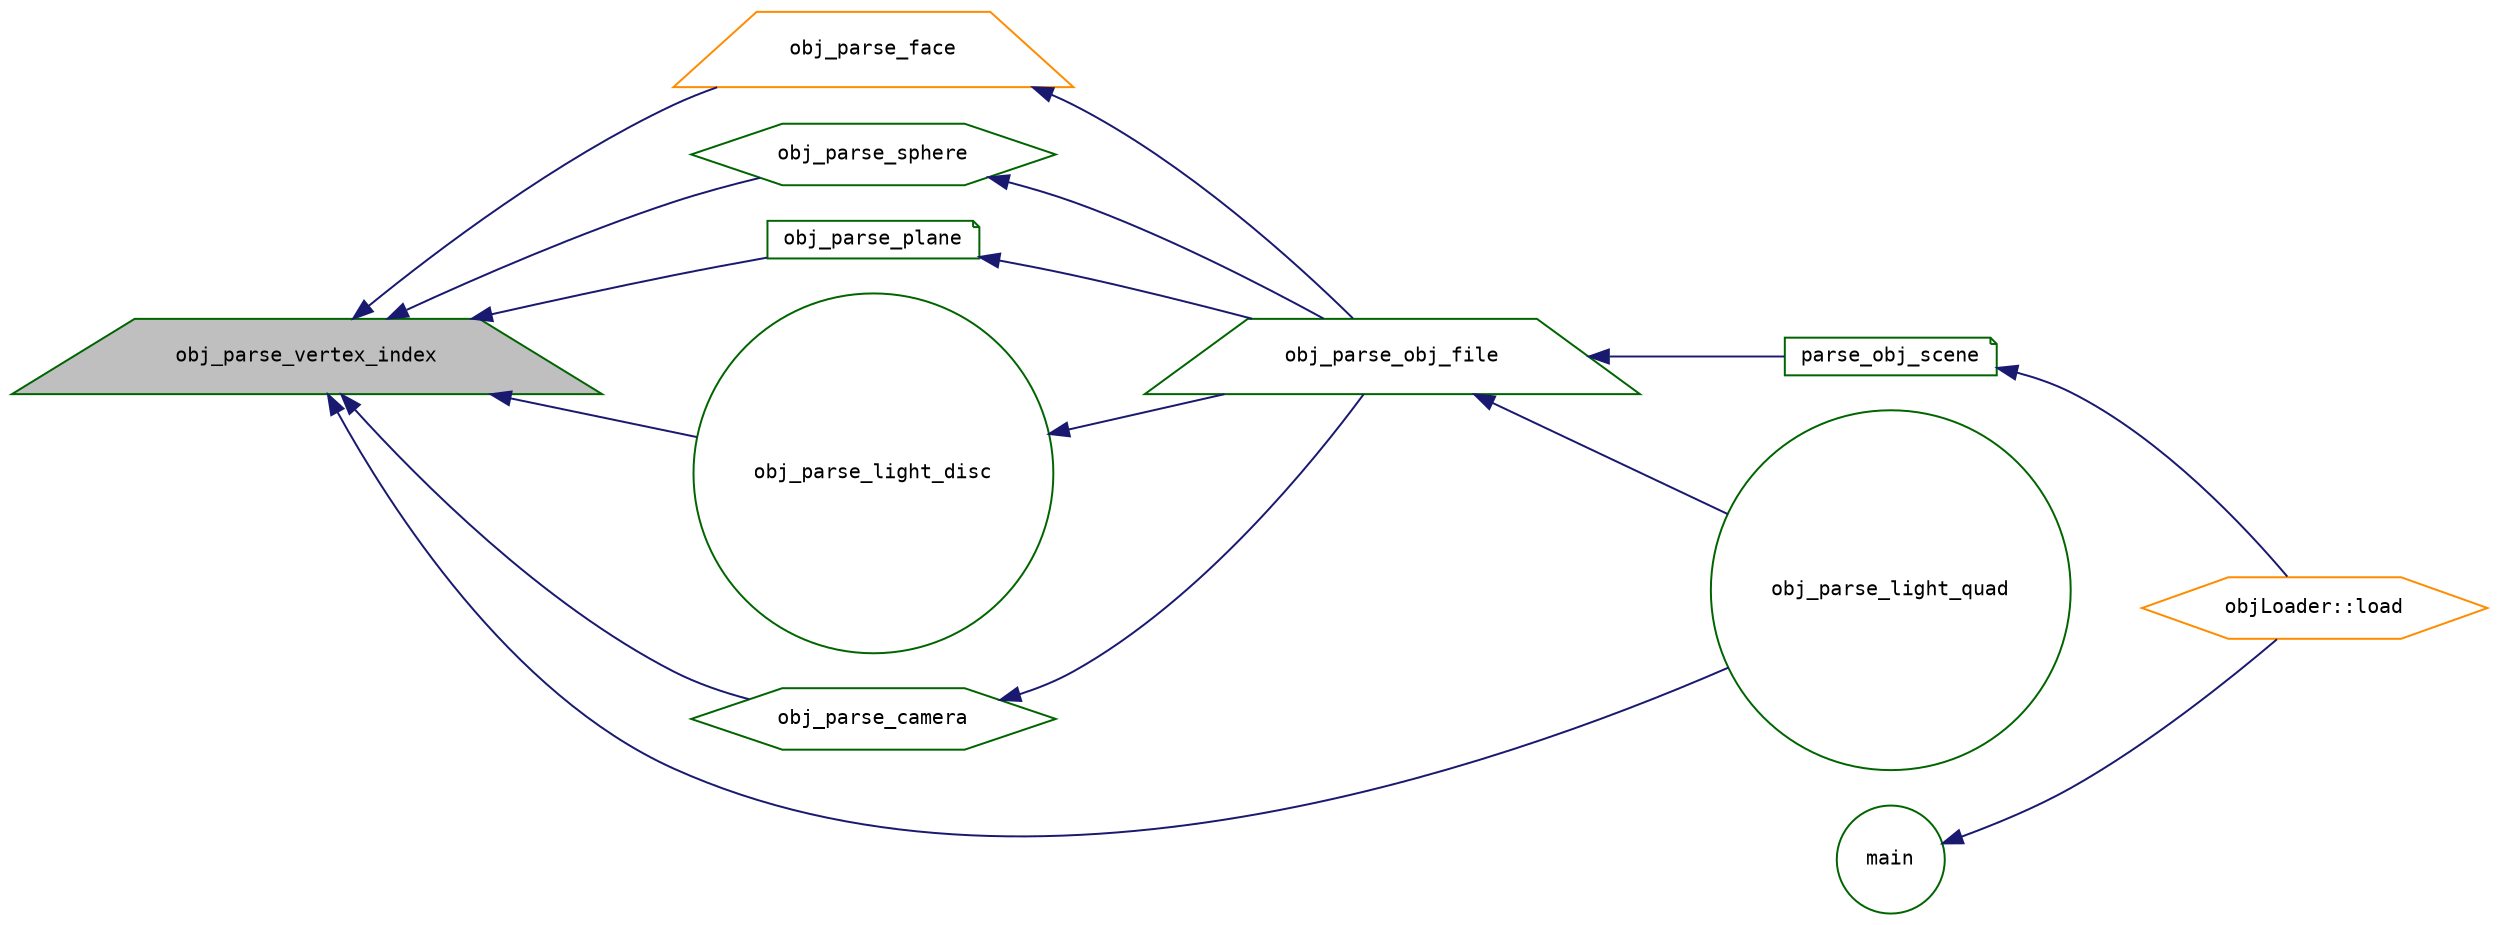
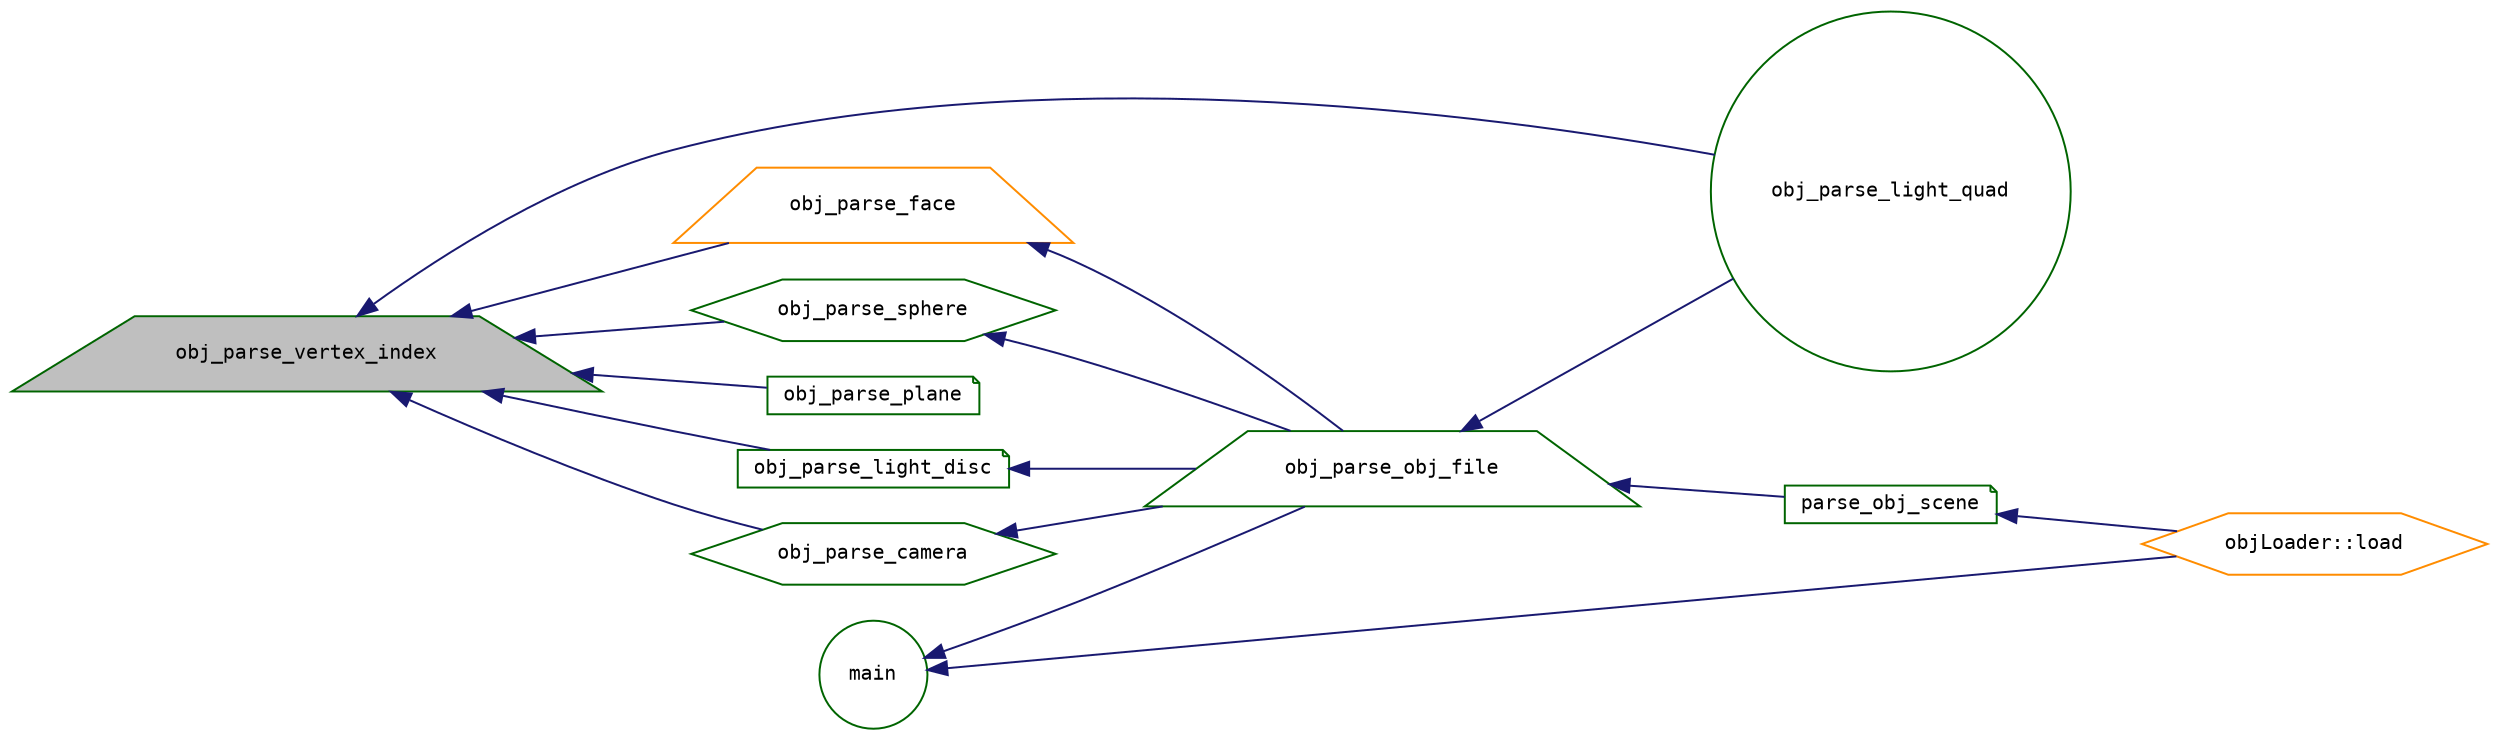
(1126, 287) -> (1126, 583)
(873, 473) -> (873, 469)
